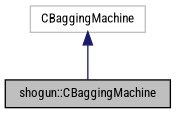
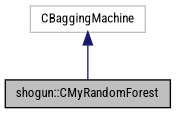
(88, 94) -> (88, 94)
